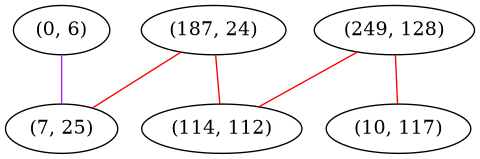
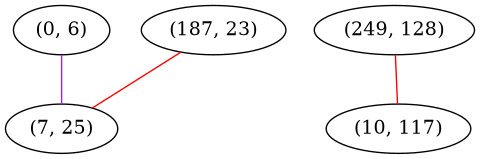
(214, 30) -> (214, 30)
(222, 129) -> none
